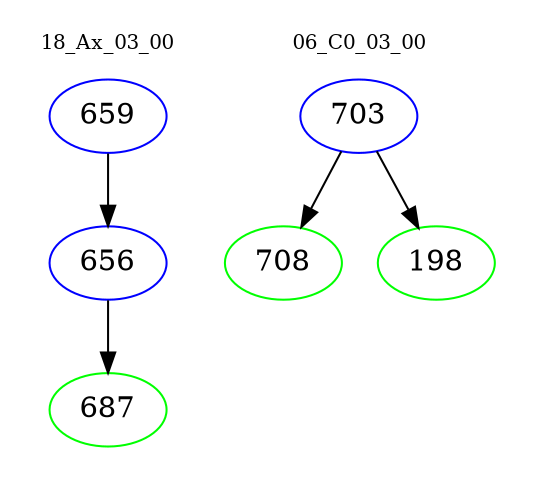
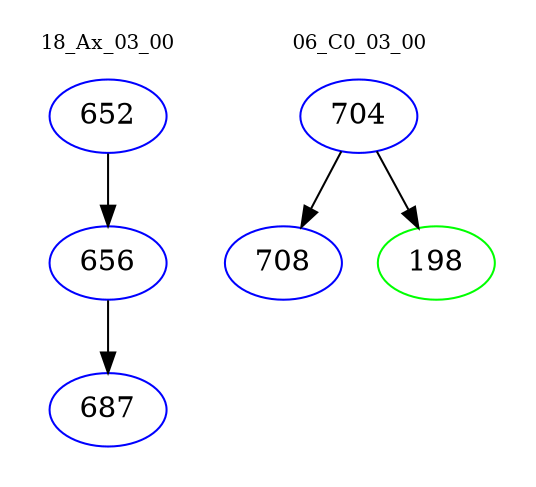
(108, 116) -> (108, 116)
(359, 116) -> (359, 116)
(283, 263) -> (283, 263)
(108, 410) -> (108, 410)
